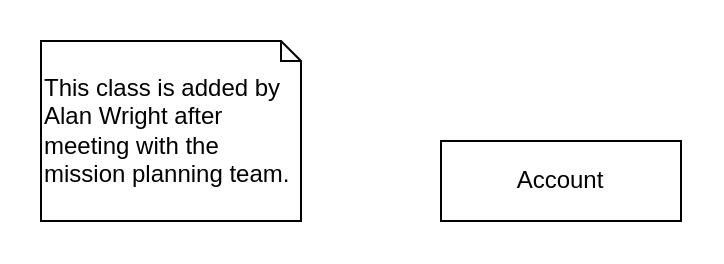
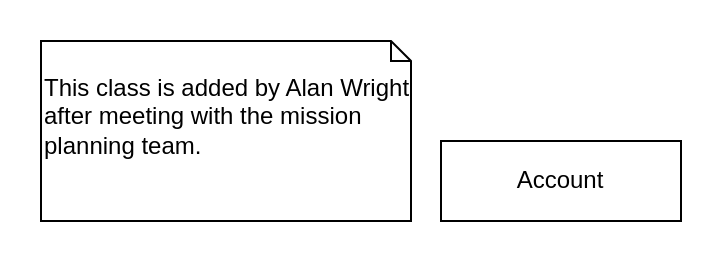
(171, 131) -> (226, 131)
